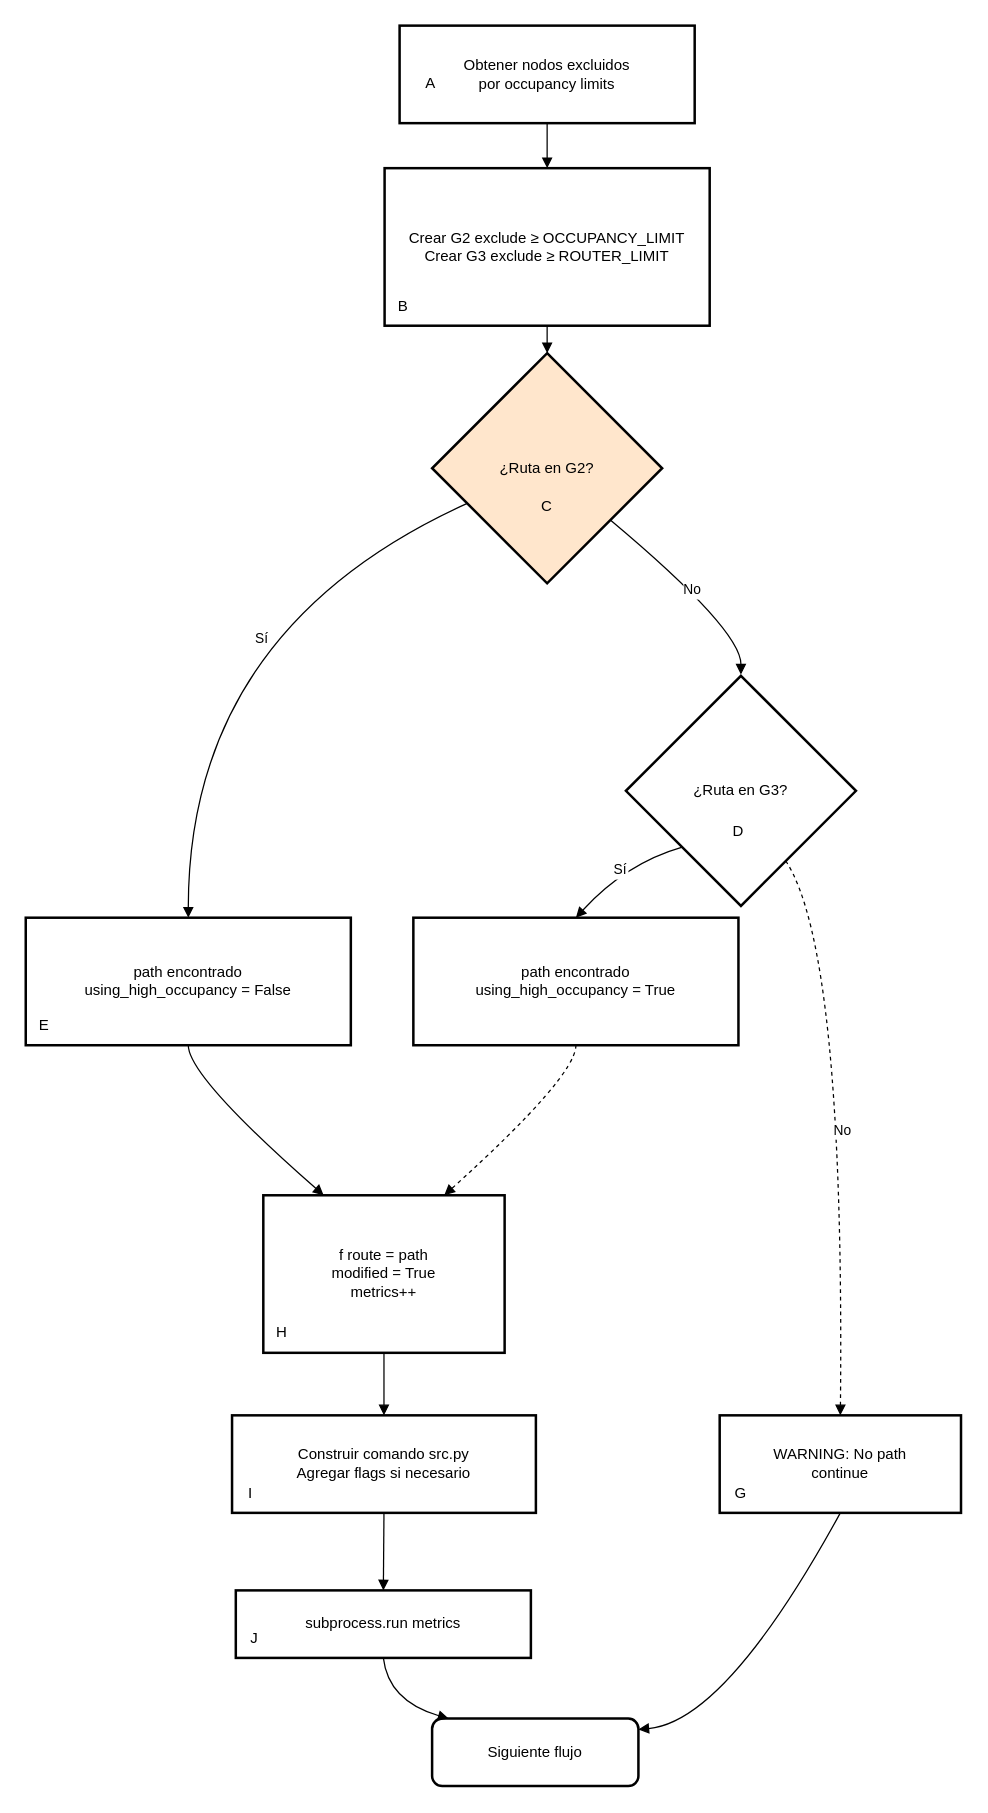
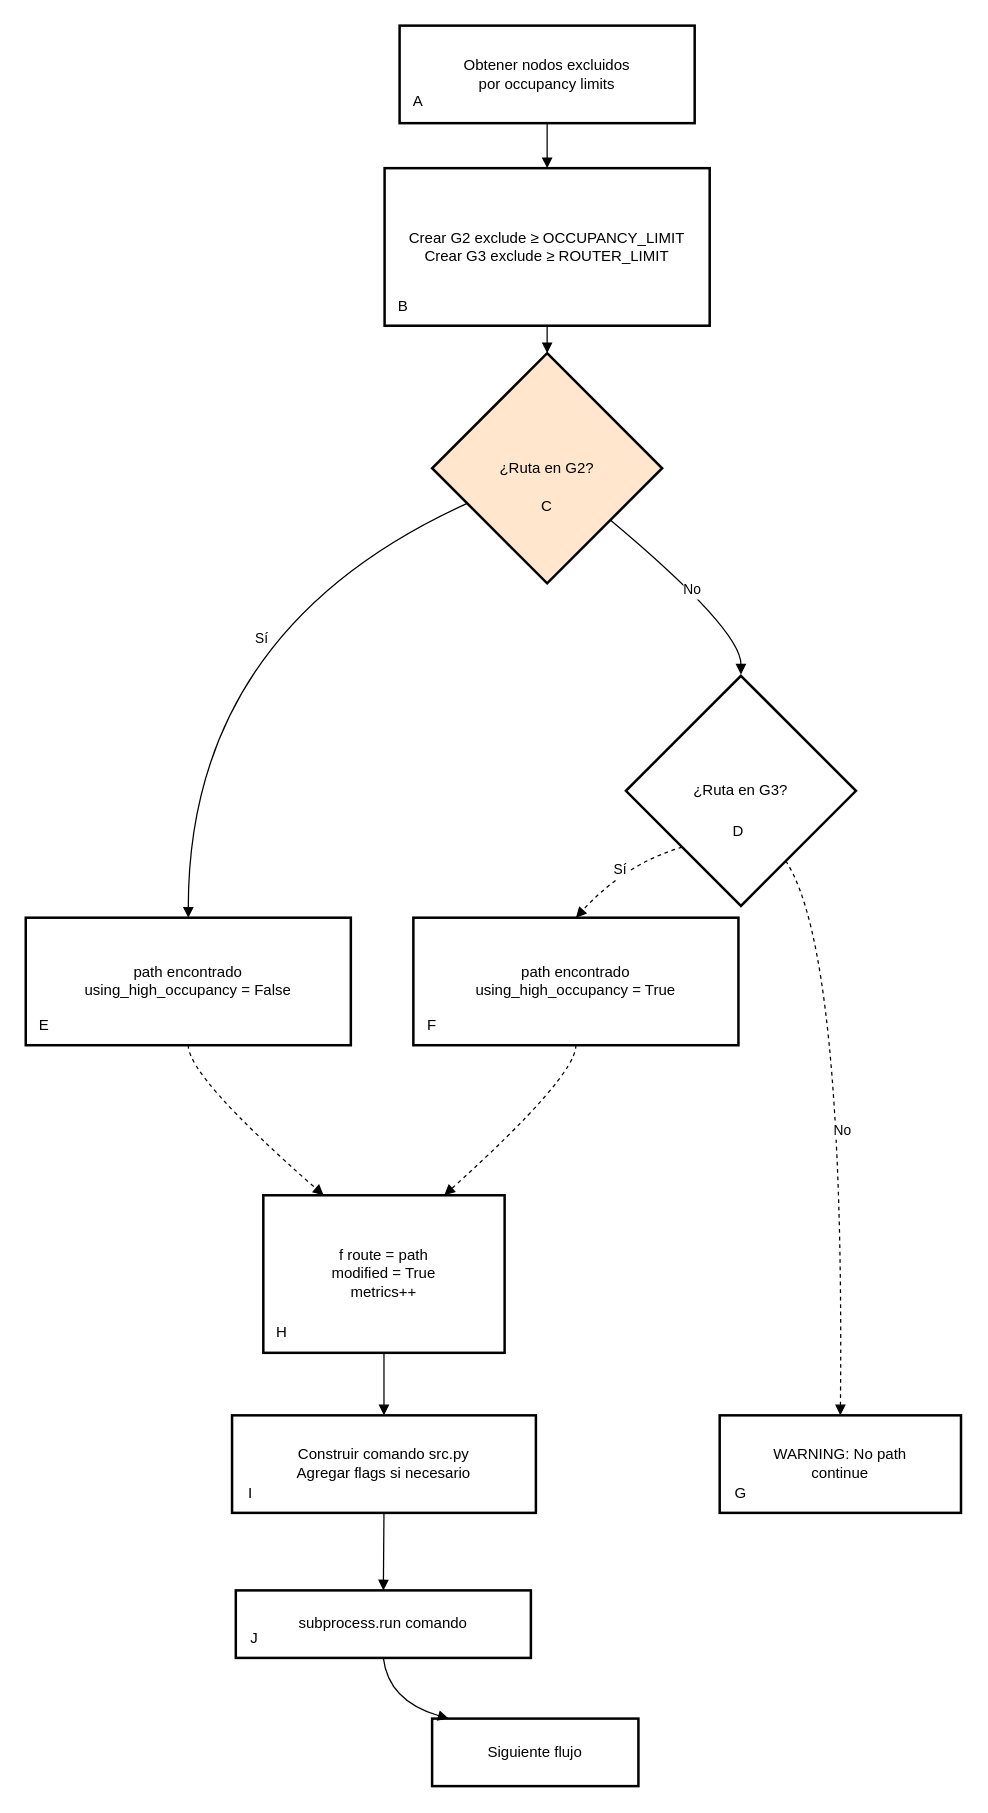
(431, 83) -> (418, 102)
(652, 858) -> (652, 858)
none -> (432, 1026)
(246, 1123) -> (246, 1123)
(383, 1623) -> (383, 1623)
(762, 1637) -> none
(535, 1752) -> (535, 1752)
